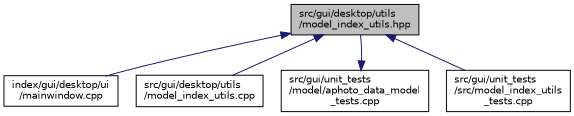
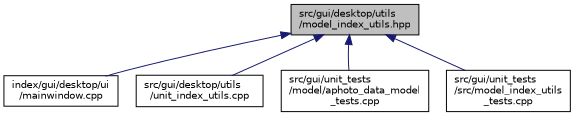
(361, 48) -> (348, 58)
(200, 91) -> (200, 91)
